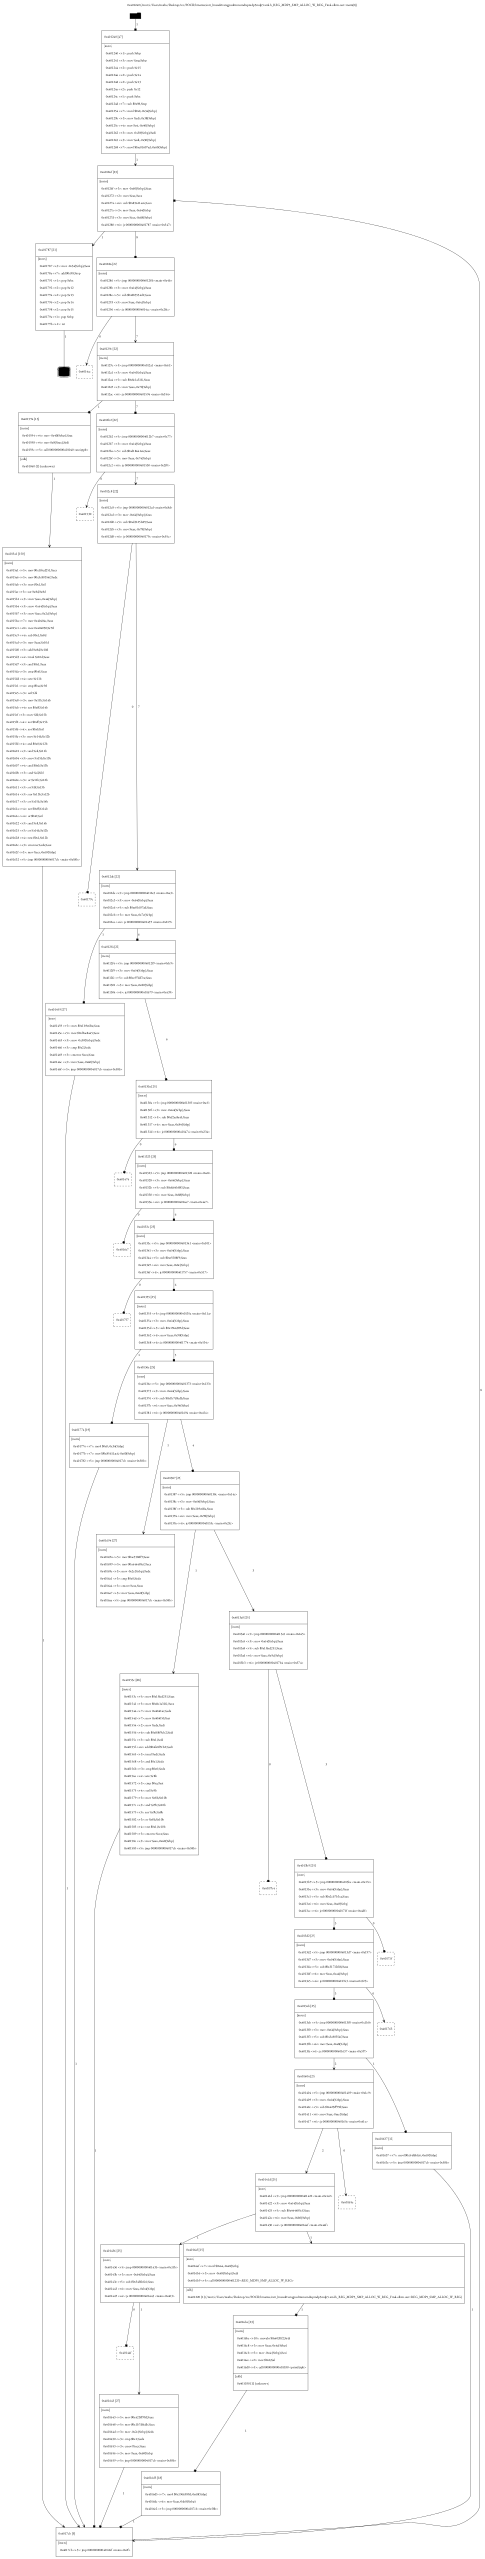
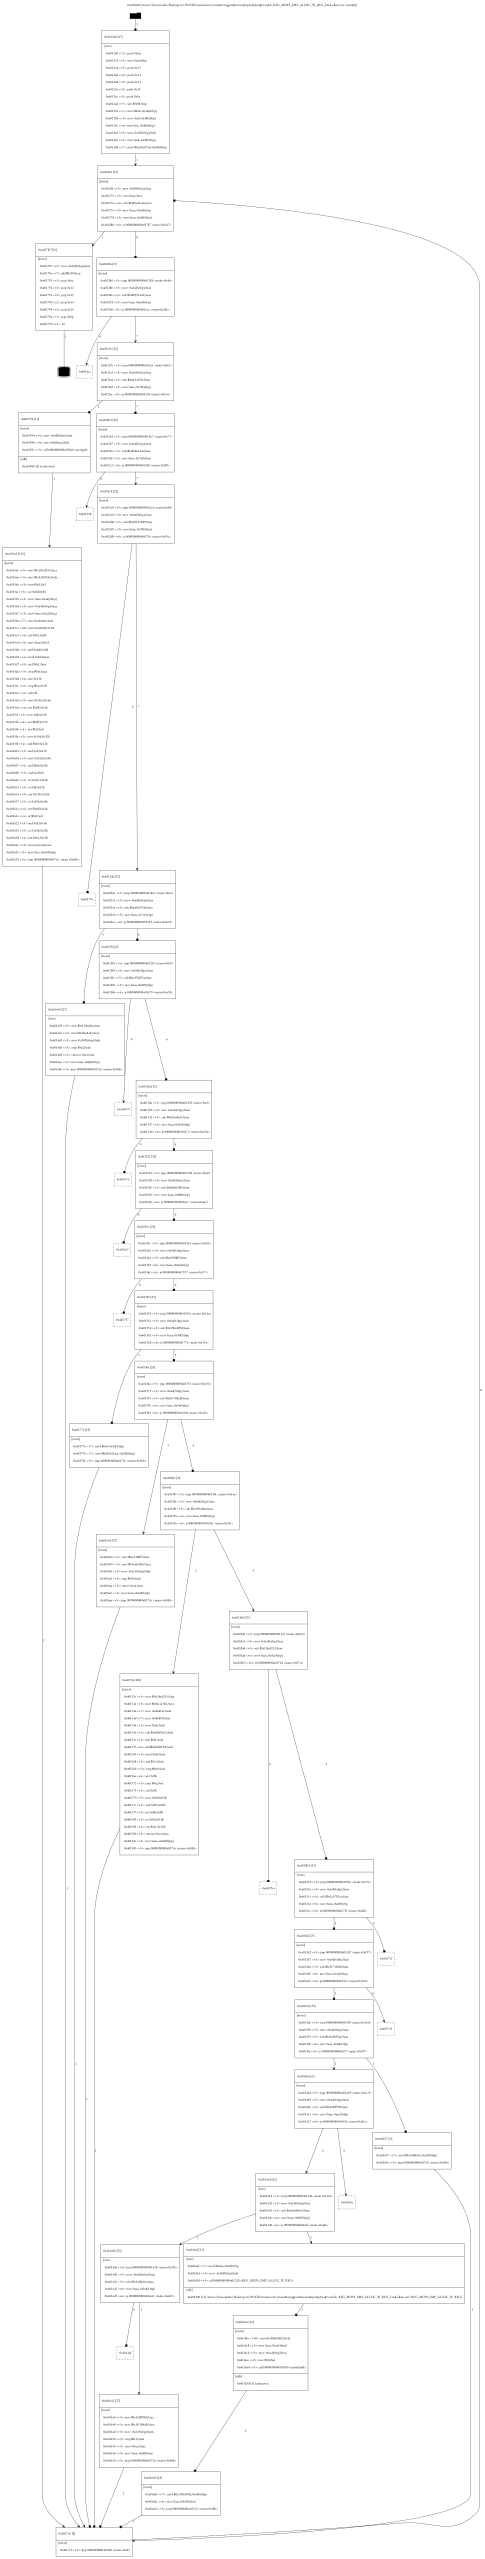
none -> (123, 1109)
none -> (85, 2064)
